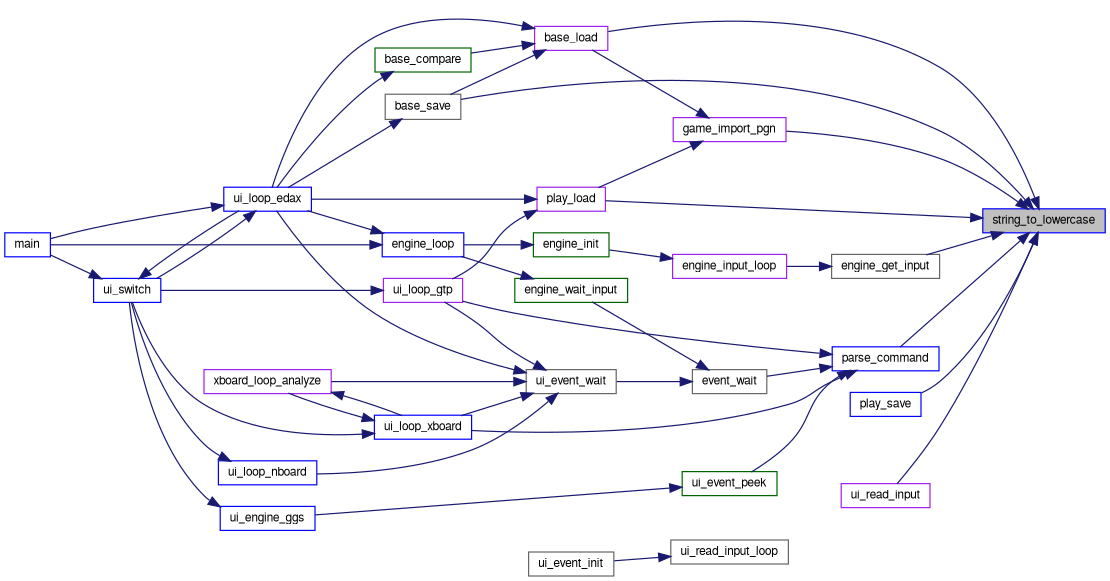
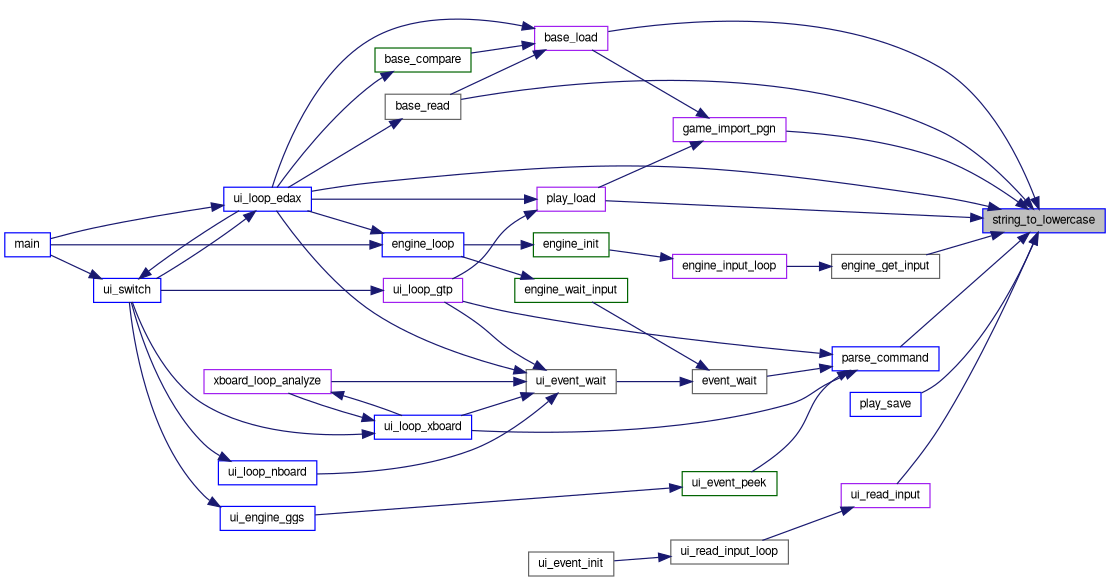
(423, 107) -> (423, 107)
none -> (668, 167)
none -> (802, 526)
